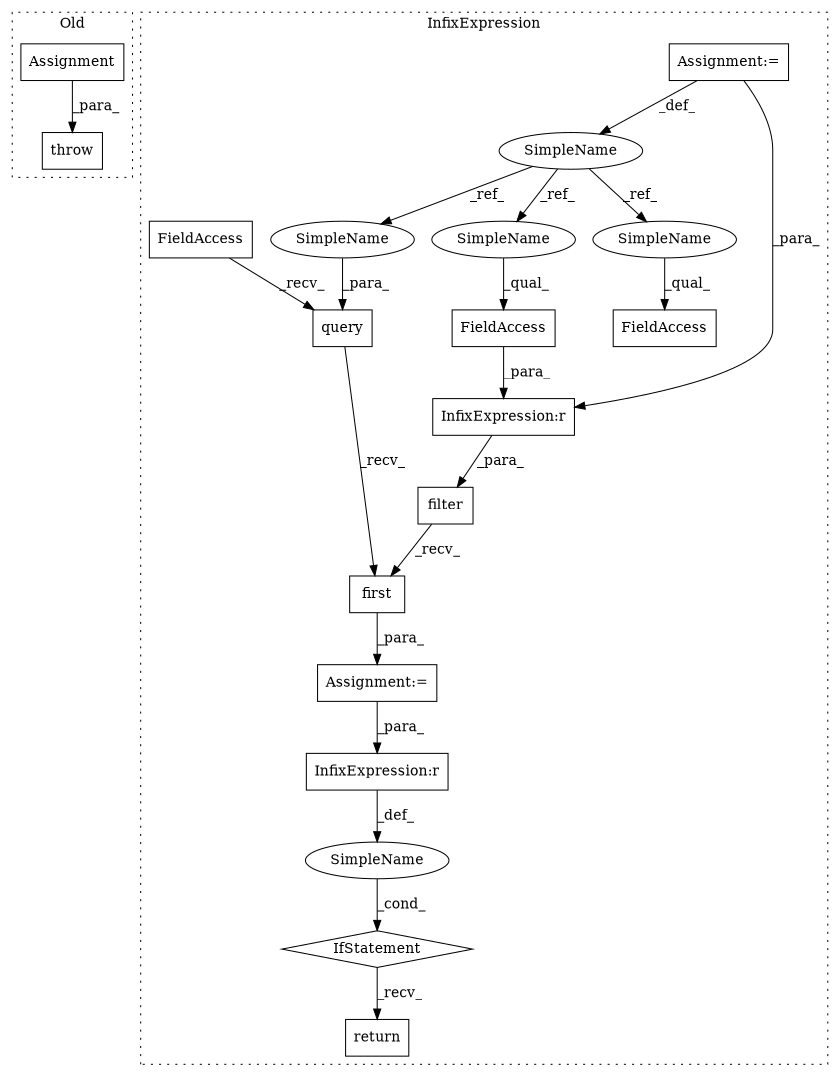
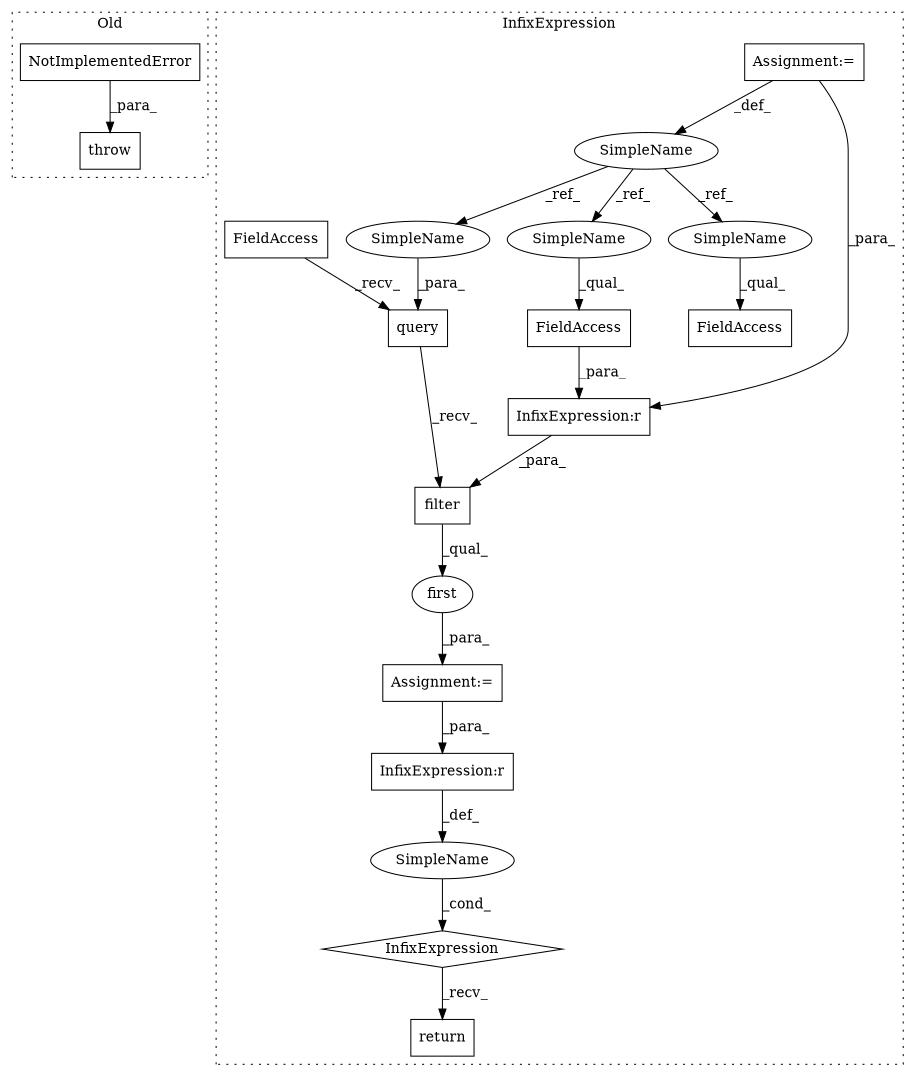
(72, 62) -> (110, 62)
(359, 456) -> (429, 412)
(438, 550) -> (465, 550)
(377, 594) -> (442, 594)
(377, 949) -> (442, 949)
